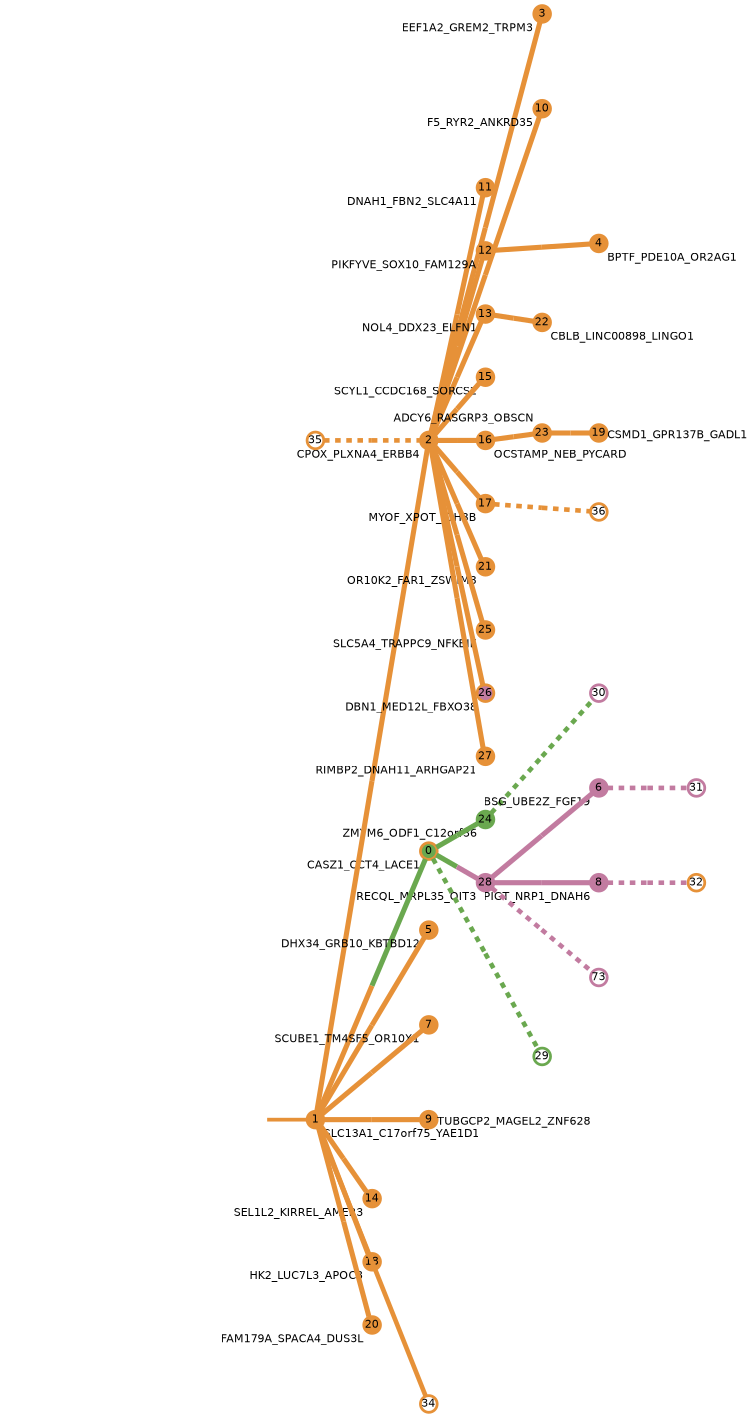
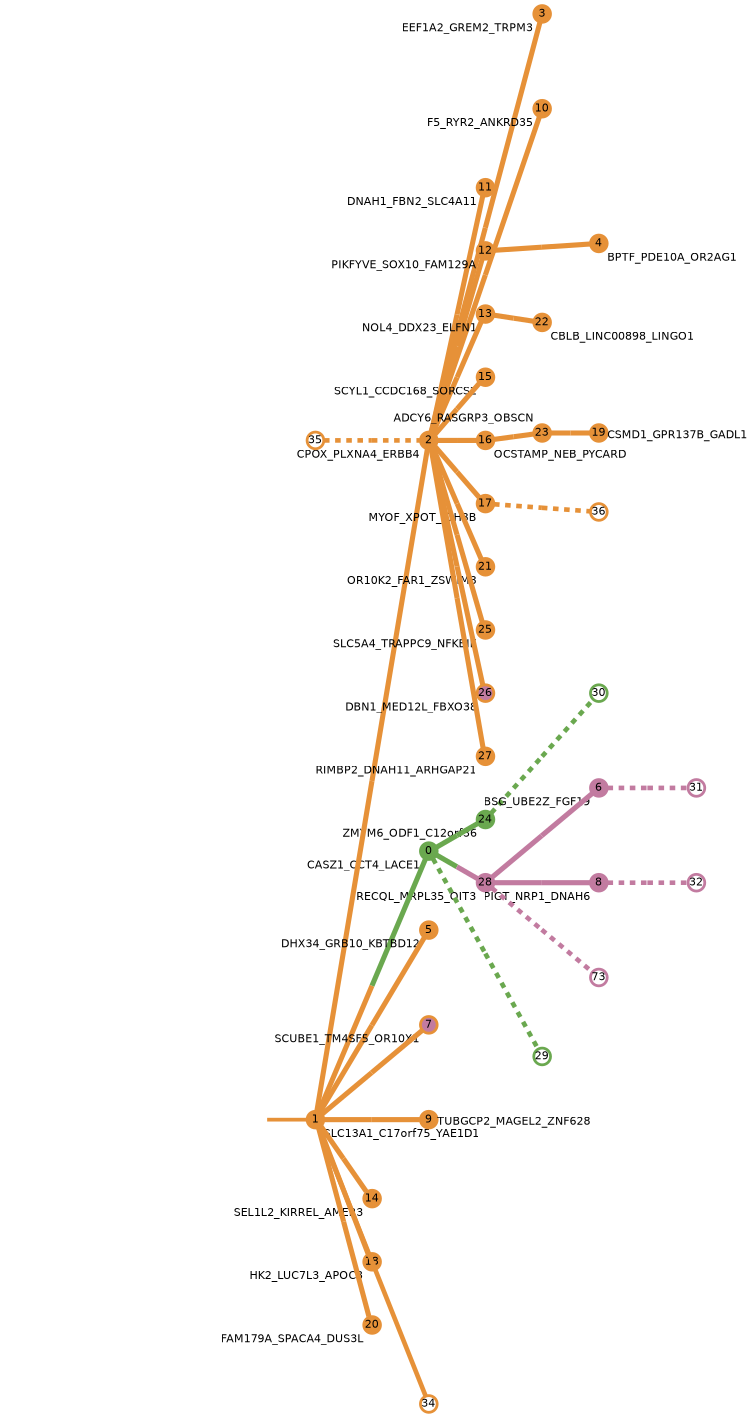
(599, 693) -> (599, 693)
(429, 851) -> (429, 851)
(696, 883) -> (696, 883)
(429, 1025) -> (429, 1025)
